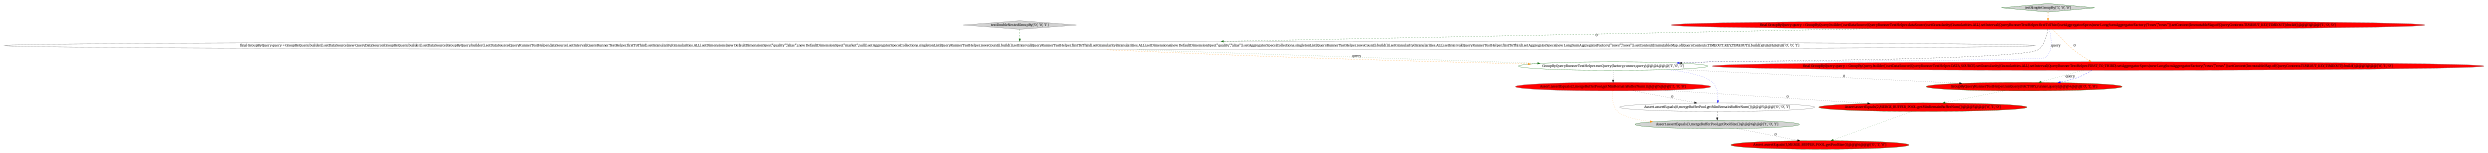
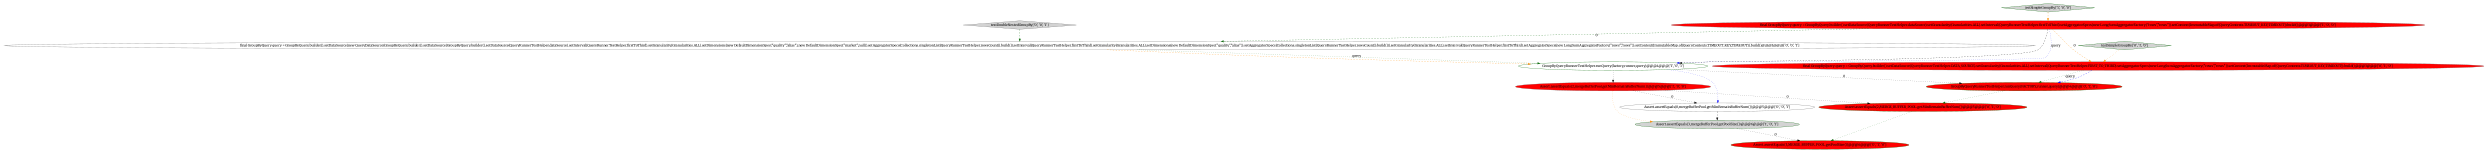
none -> (2125, 46)
